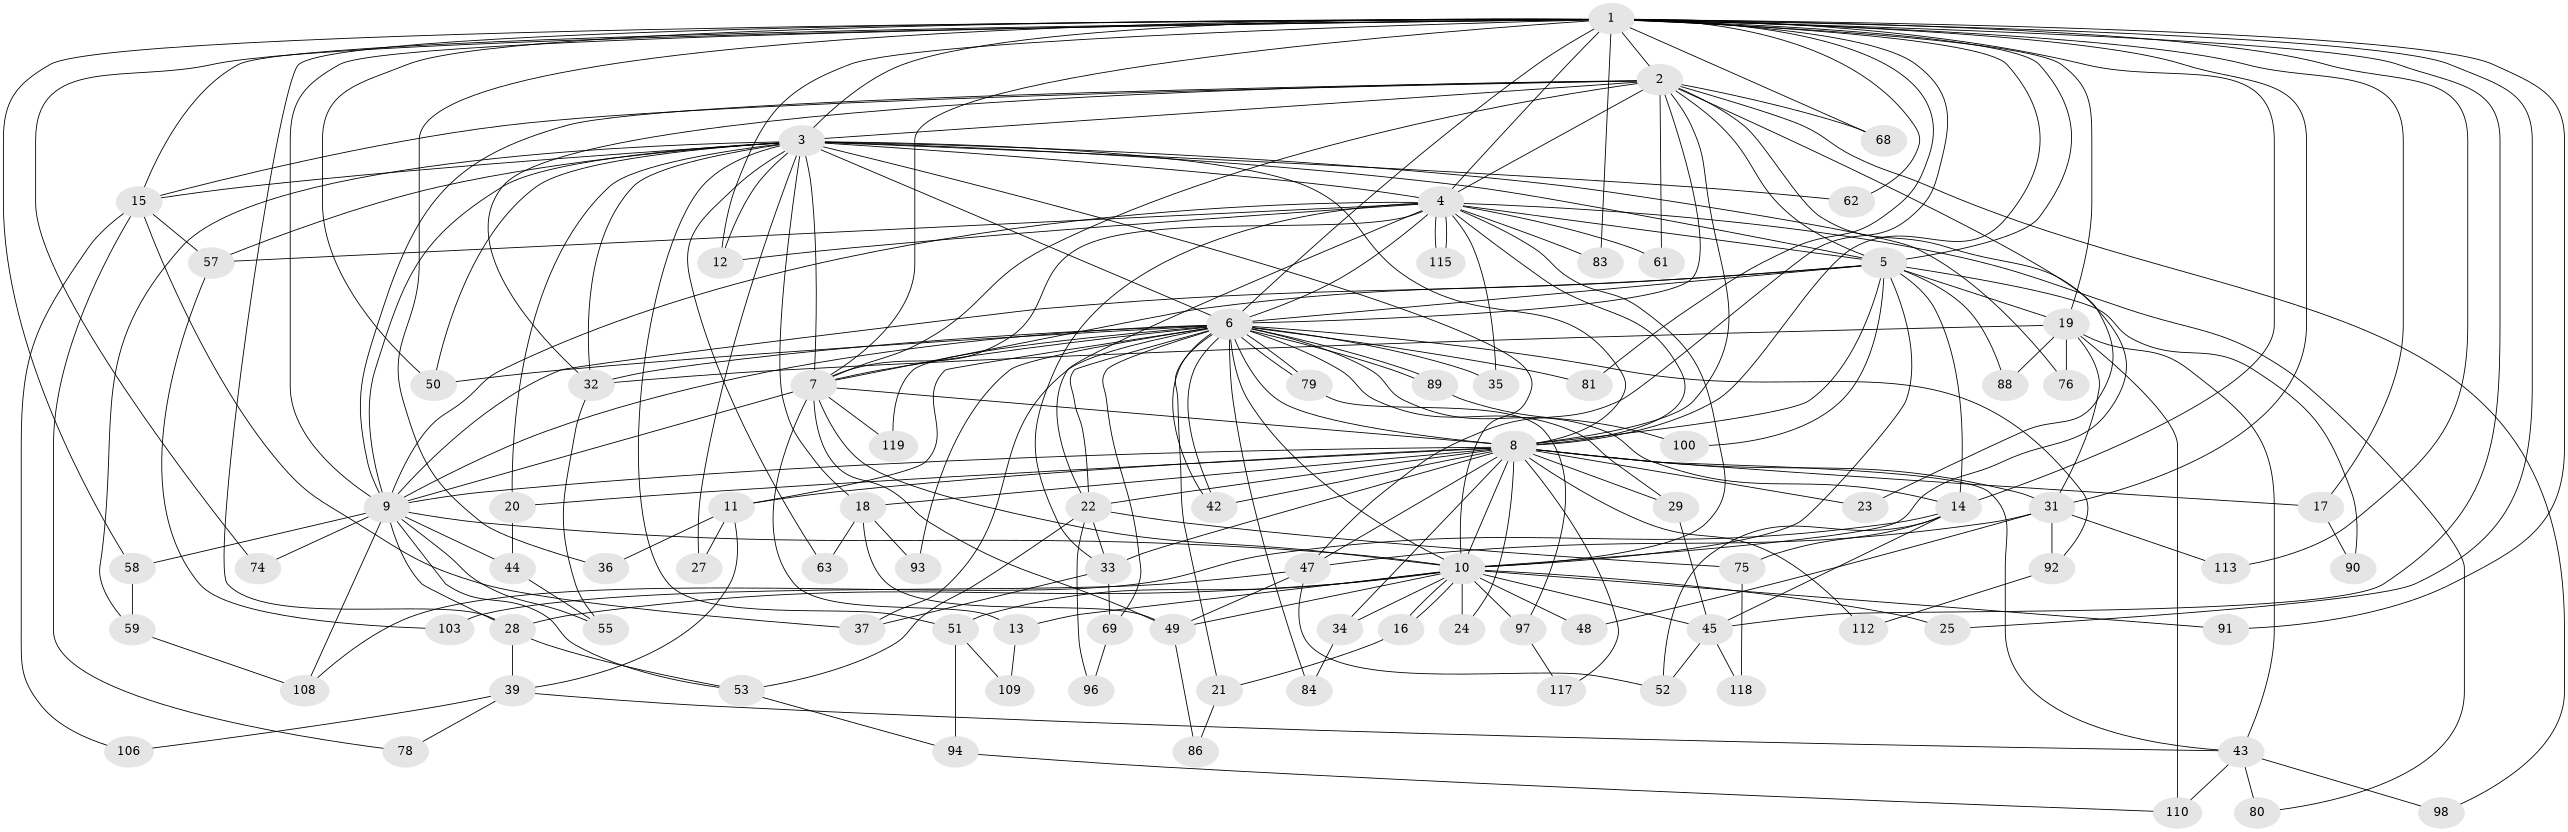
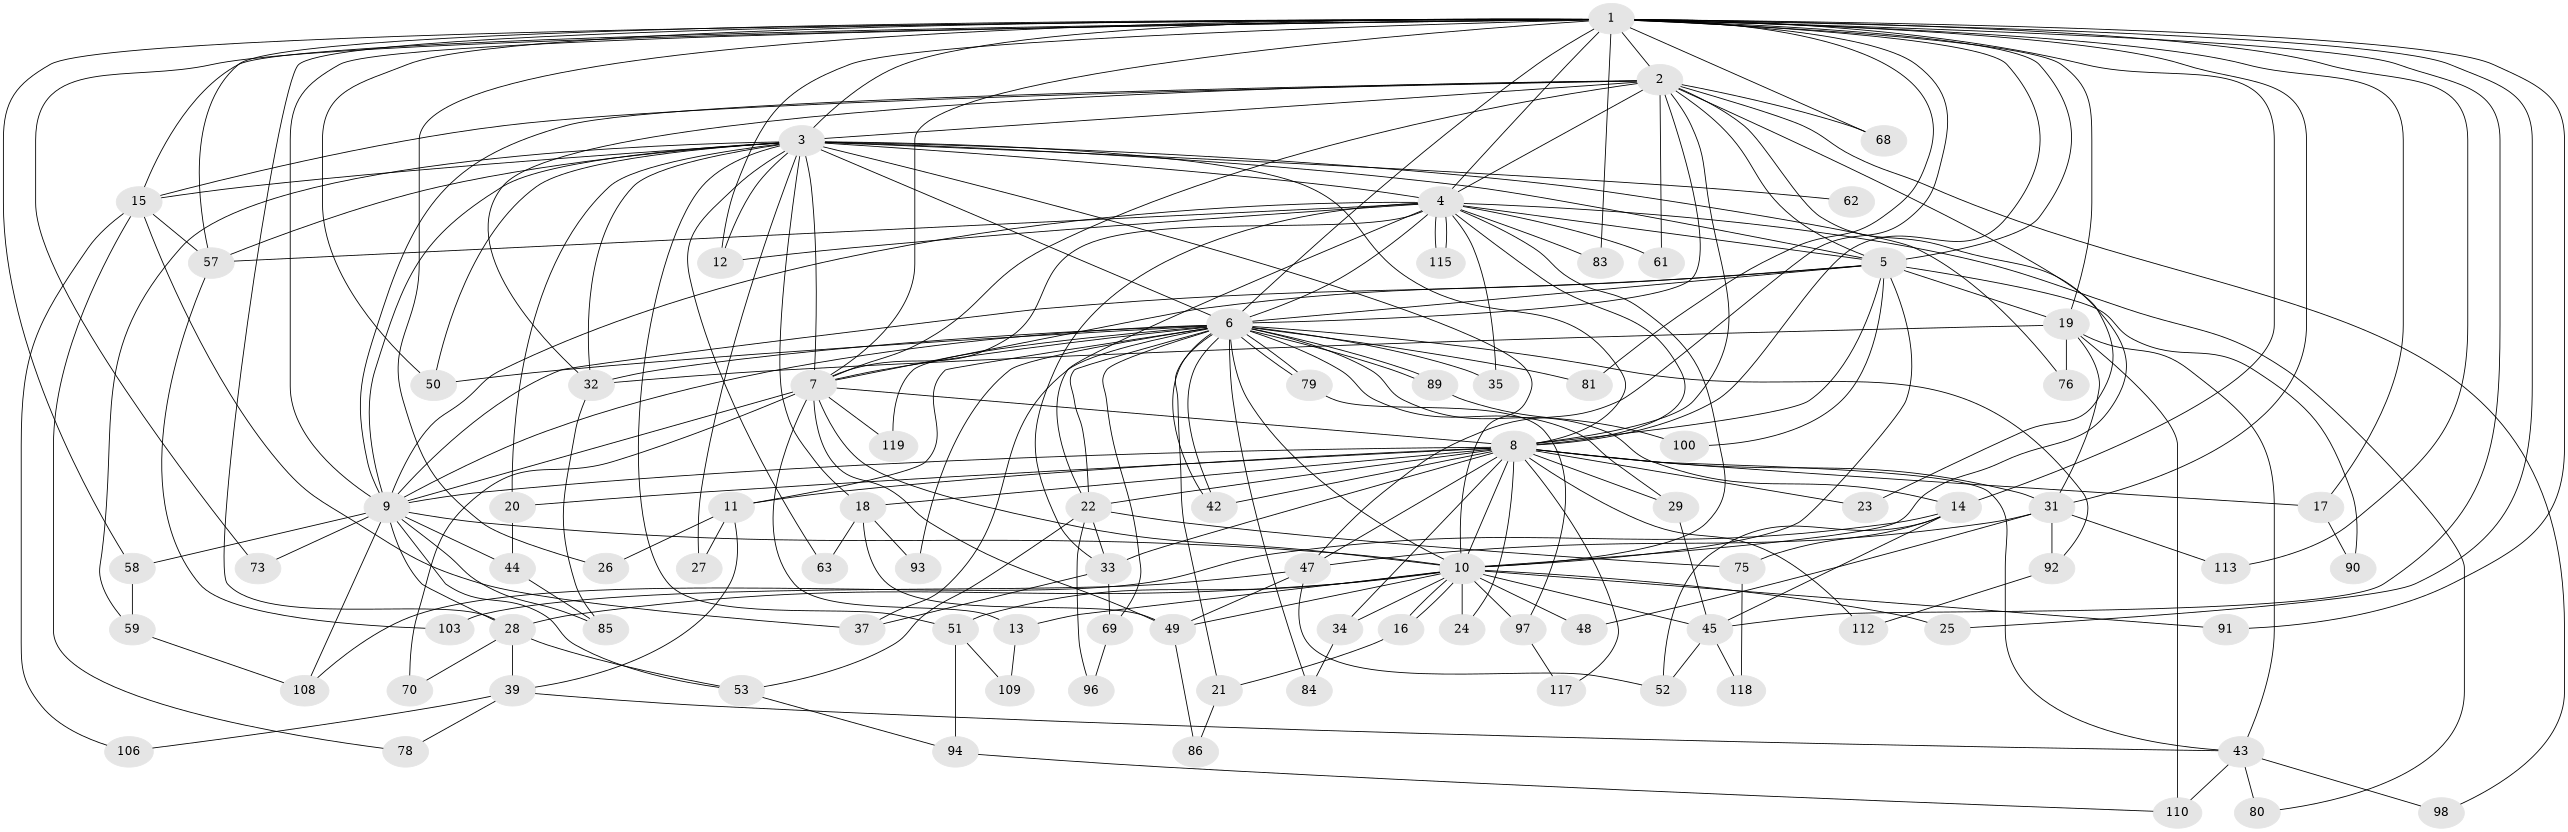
(1830, 58) -> (815, 26)
(1956, 374) -> none
(2005, 385) -> none
(1346, 423) -> none
(258, 569) -> (258, 569)
(606, 569) -> (606, 569)
(606, 630) -> (606, 630)
none -> (410, 691)
